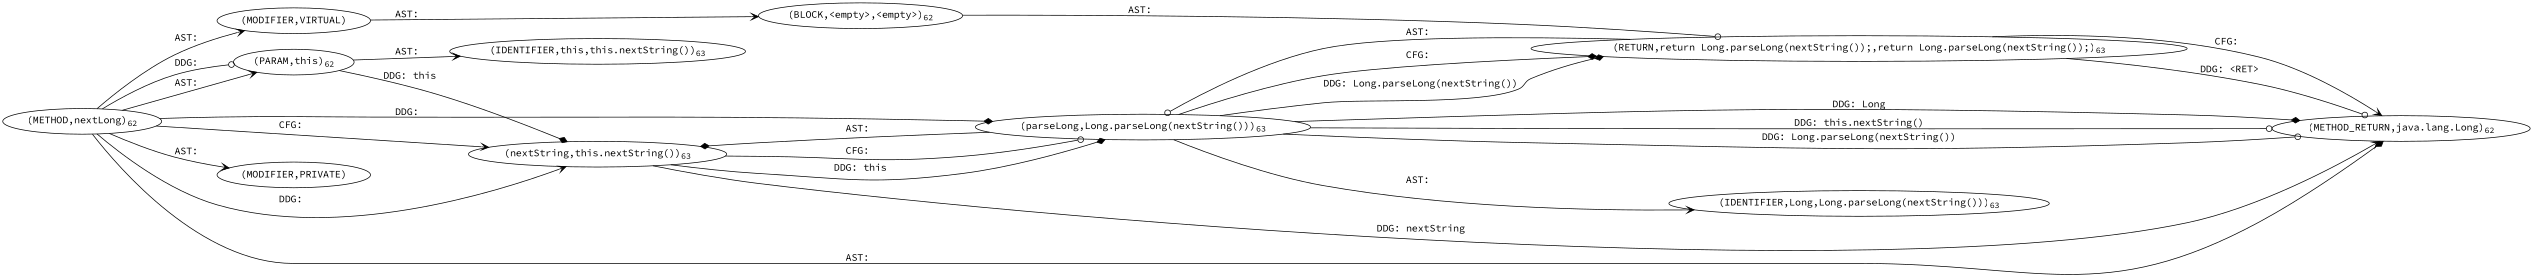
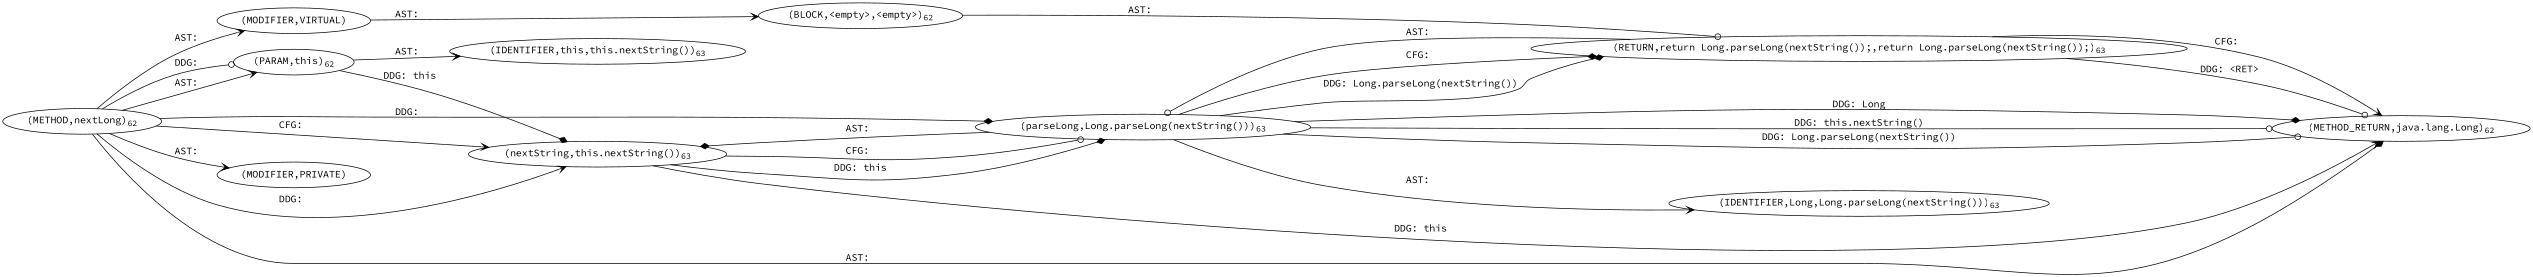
(1421, 229) -> (1421, 229)
